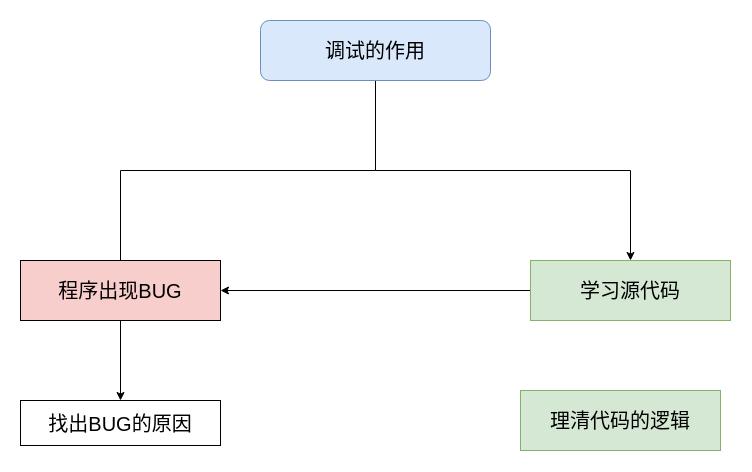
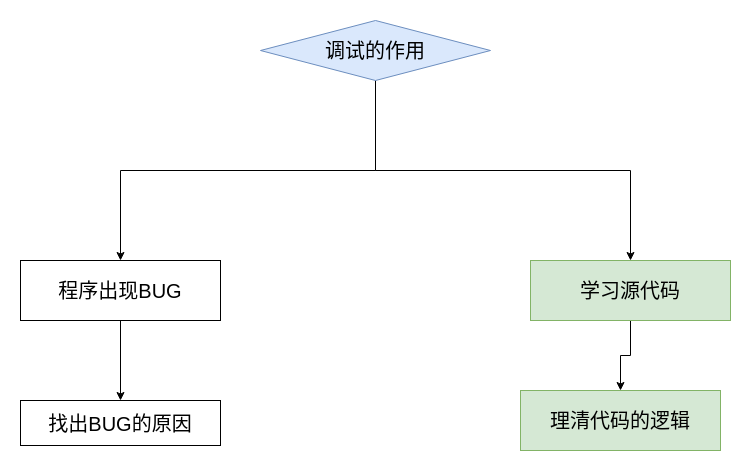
(376, 51) -> (376, 51)
(121, 255) -> (121, 252)
(121, 291) -> (121, 291)
(379, 291) -> (630, 356)
